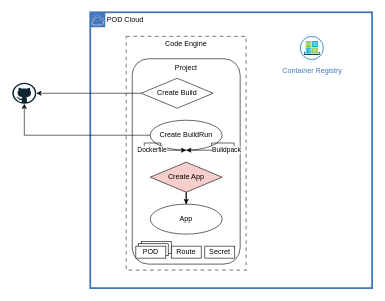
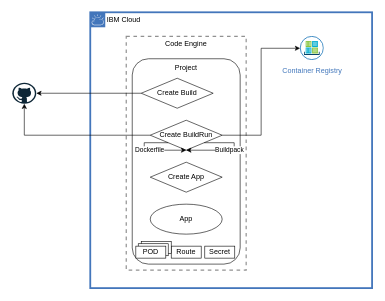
(123, 20) -> (123, 20)
none -> (261, 48)
(186, 135) -> (186, 135)
(186, 177) -> (186, 177)
(186, 200) -> none
